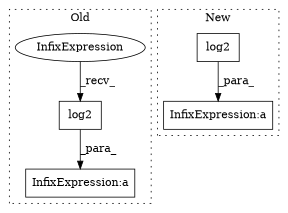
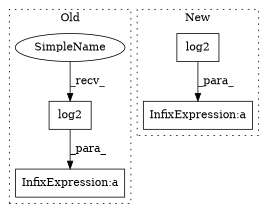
(80, 48) -> (70, 48)
